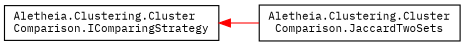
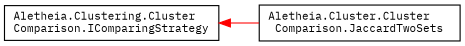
(360, 23) -> (360, 23)
